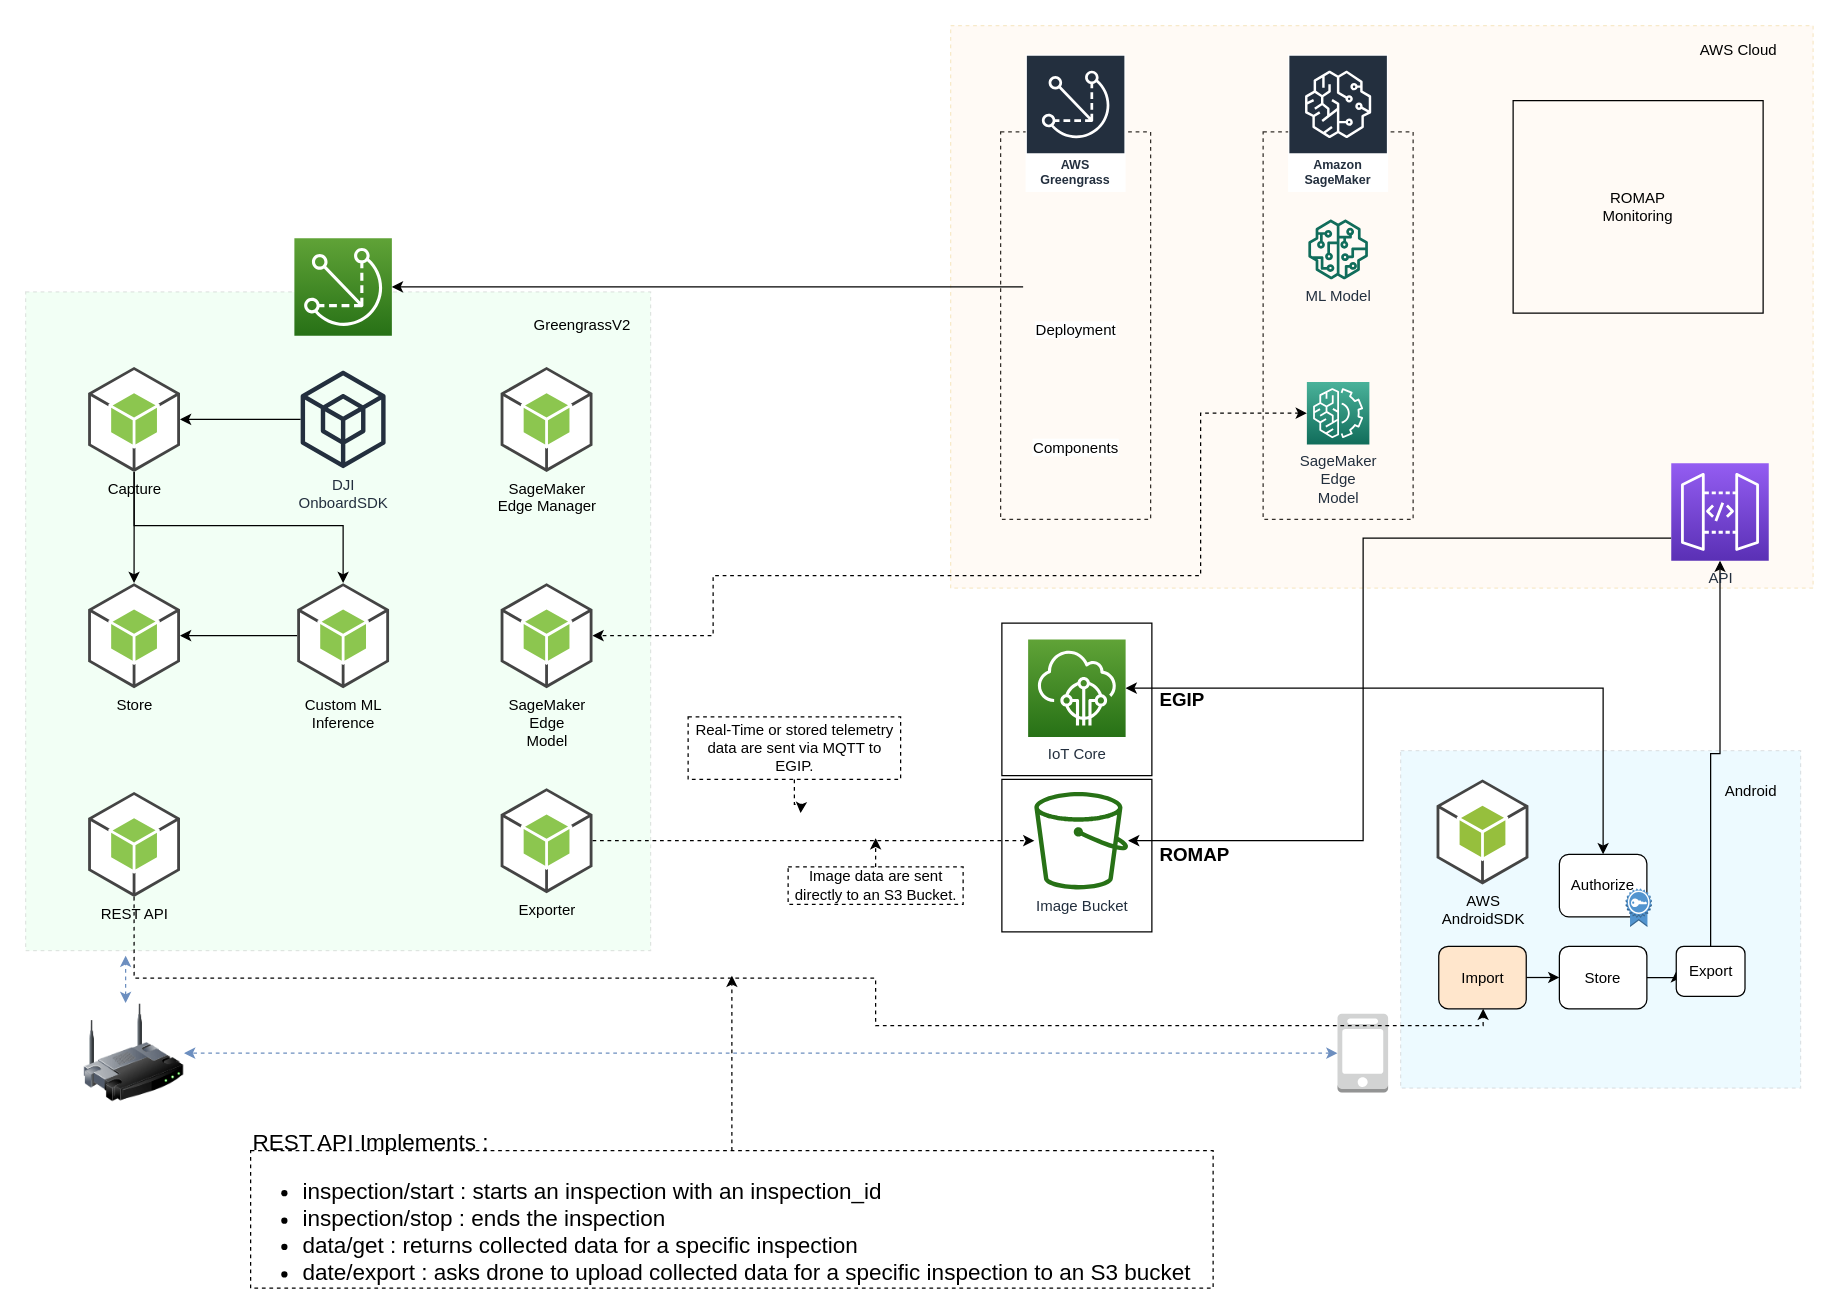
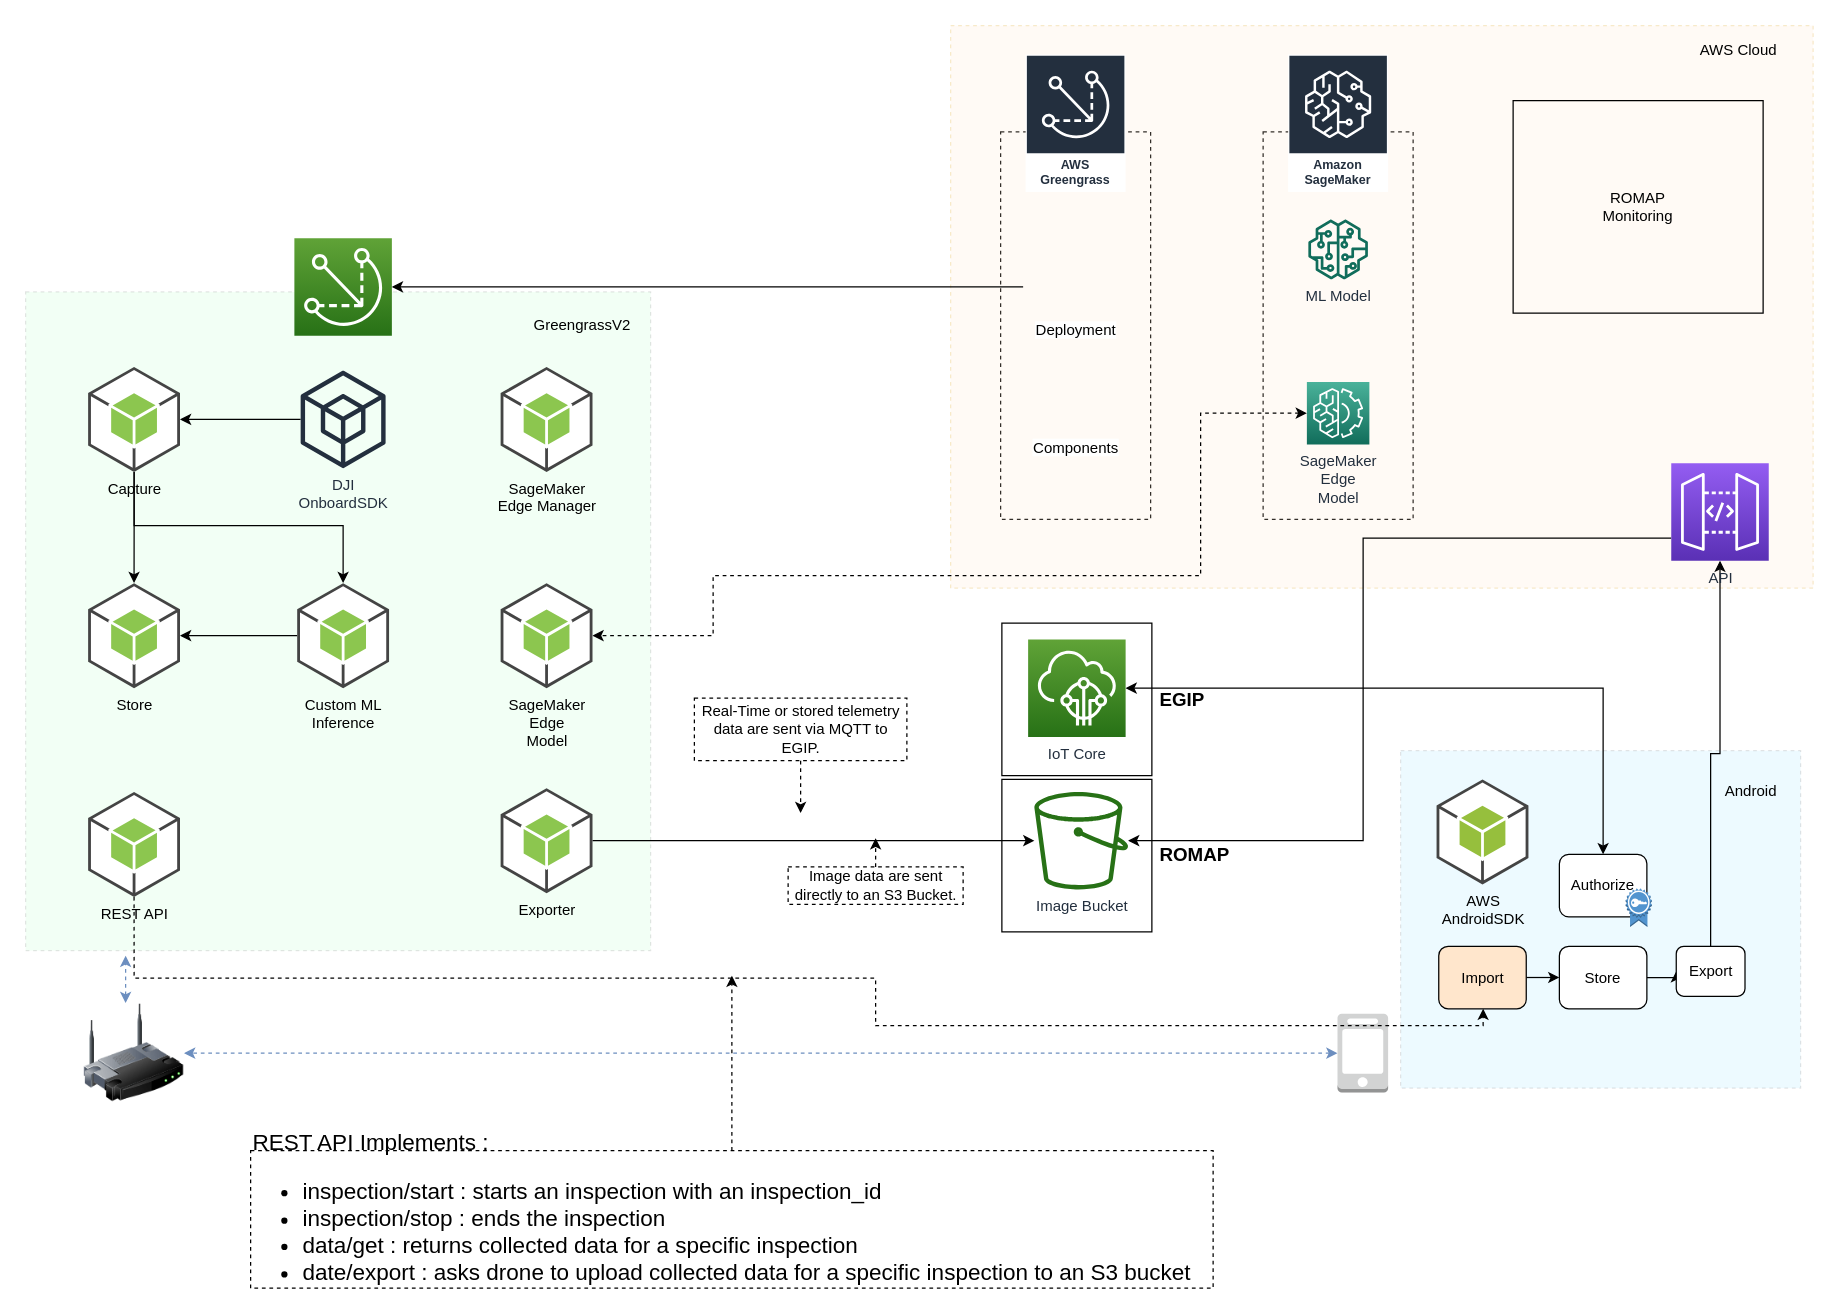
(794, 748) -> (801, 729)
(732, 841) -> (732, 841)
